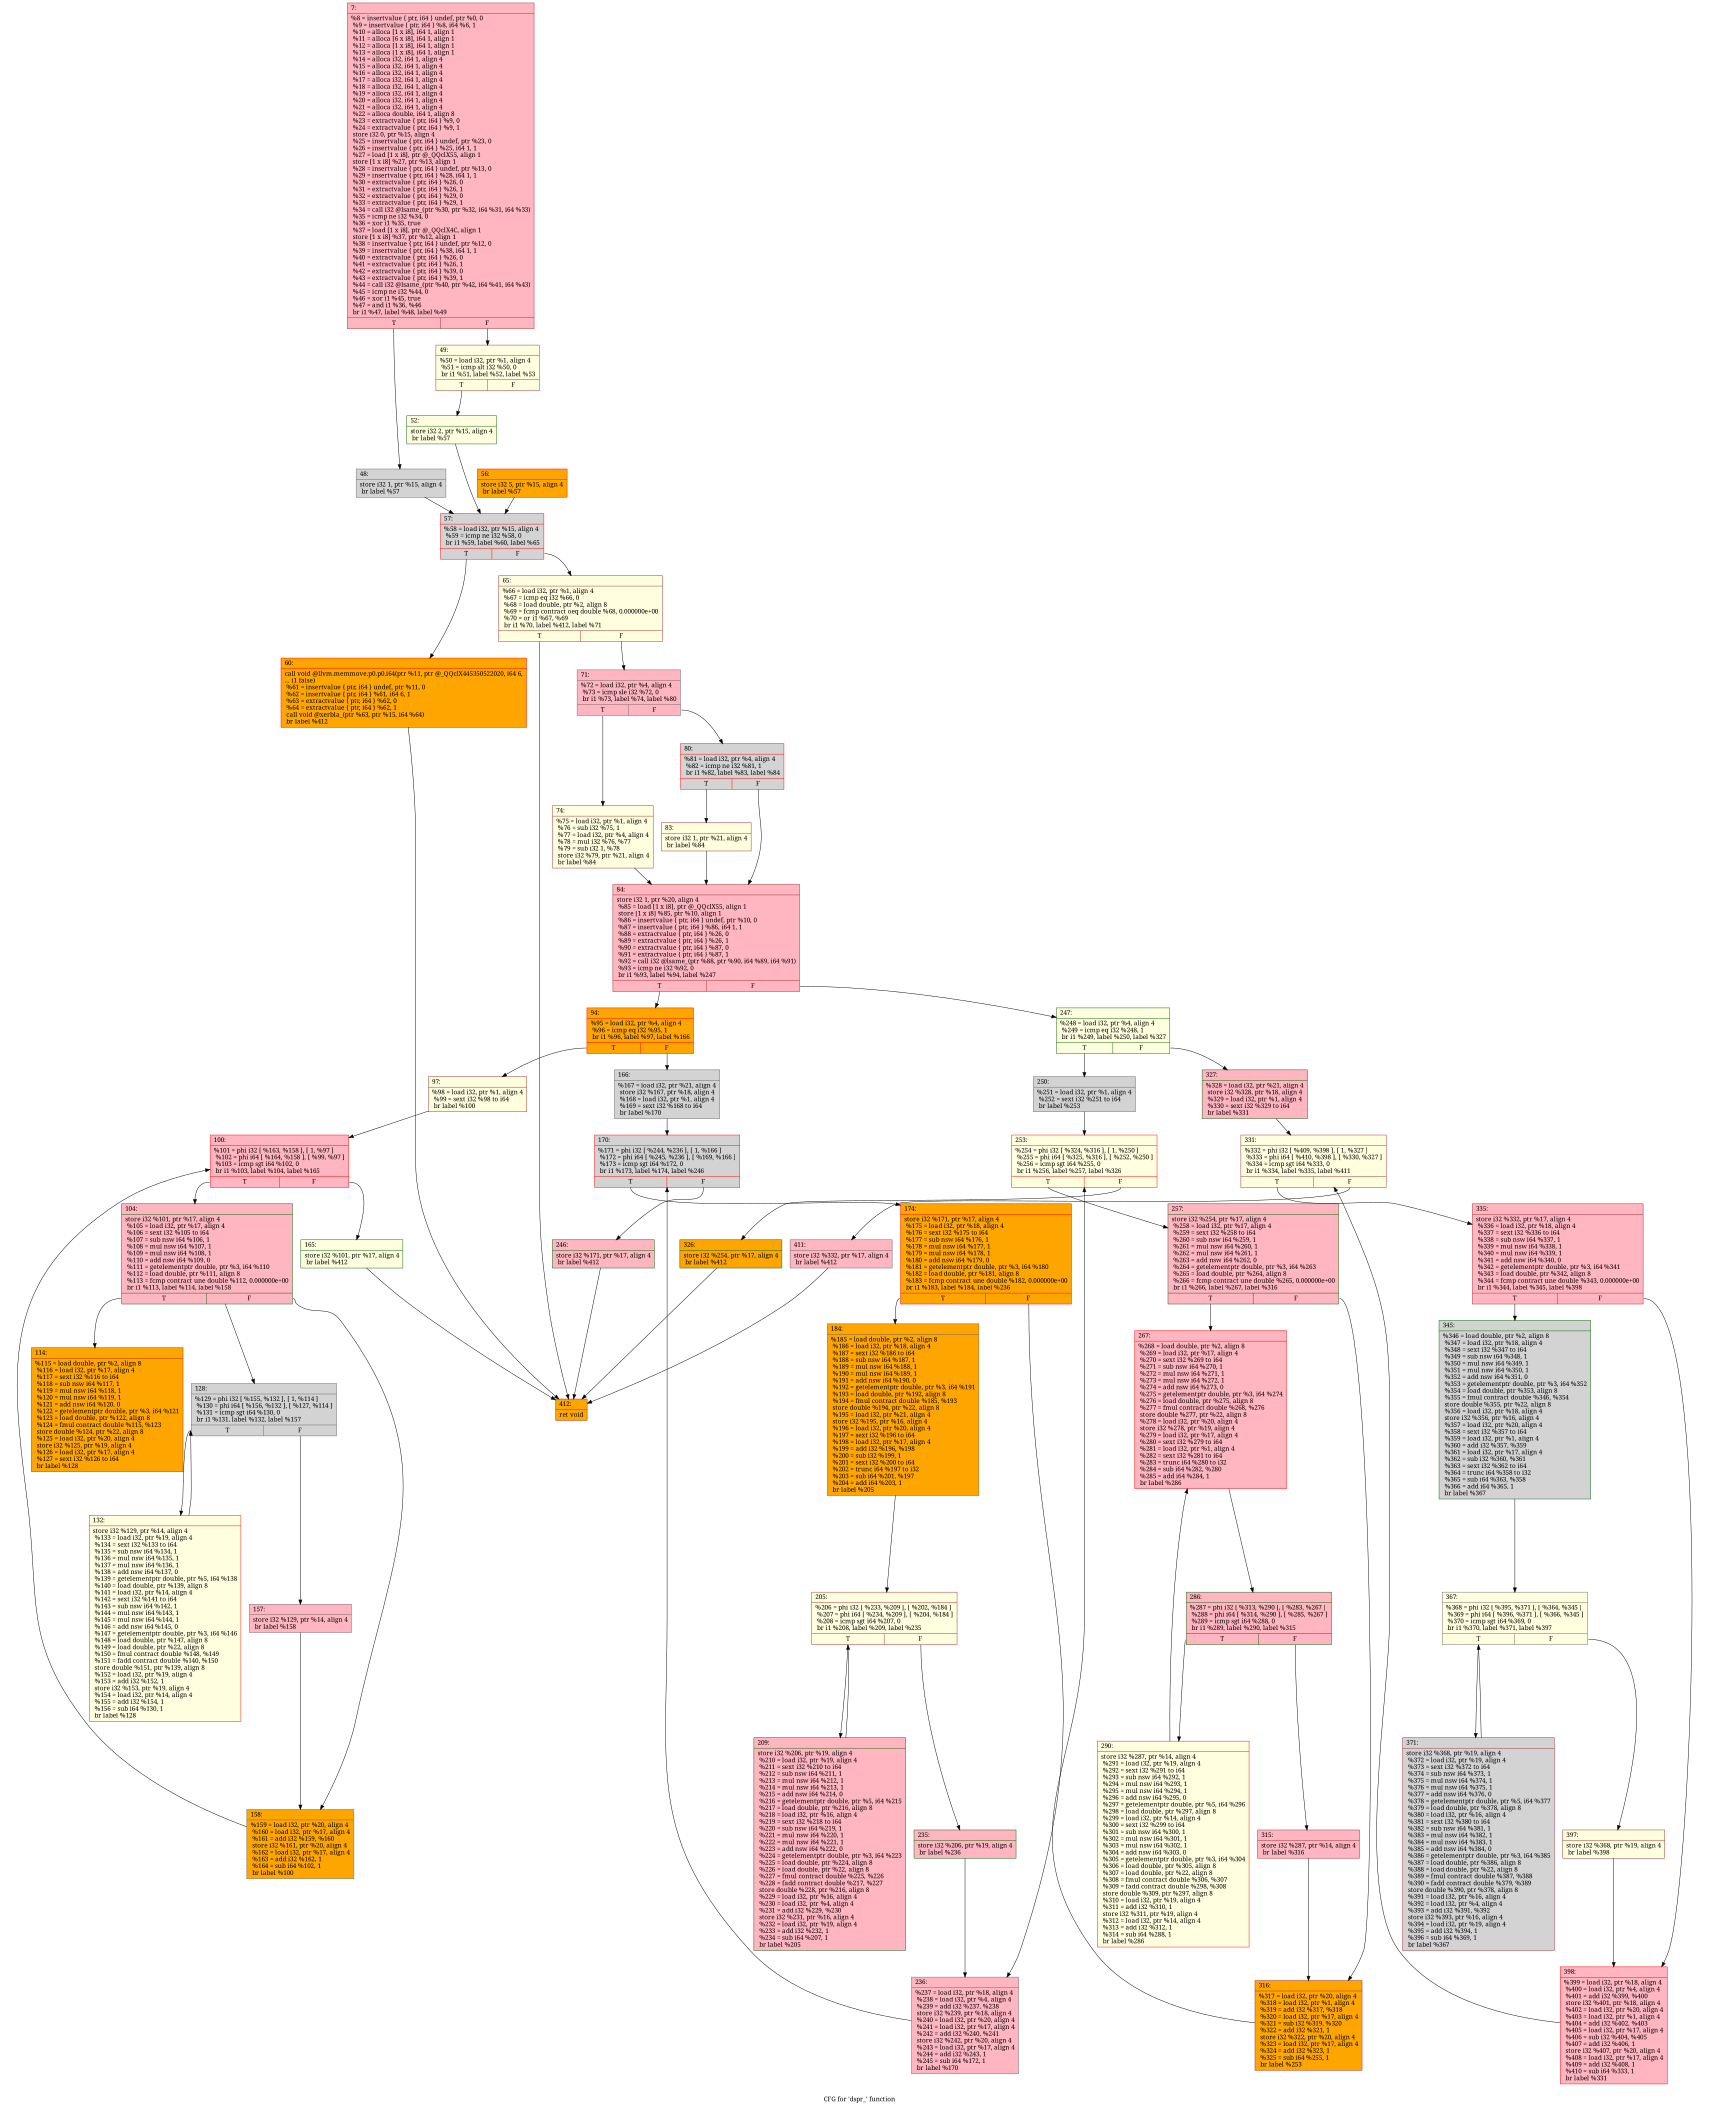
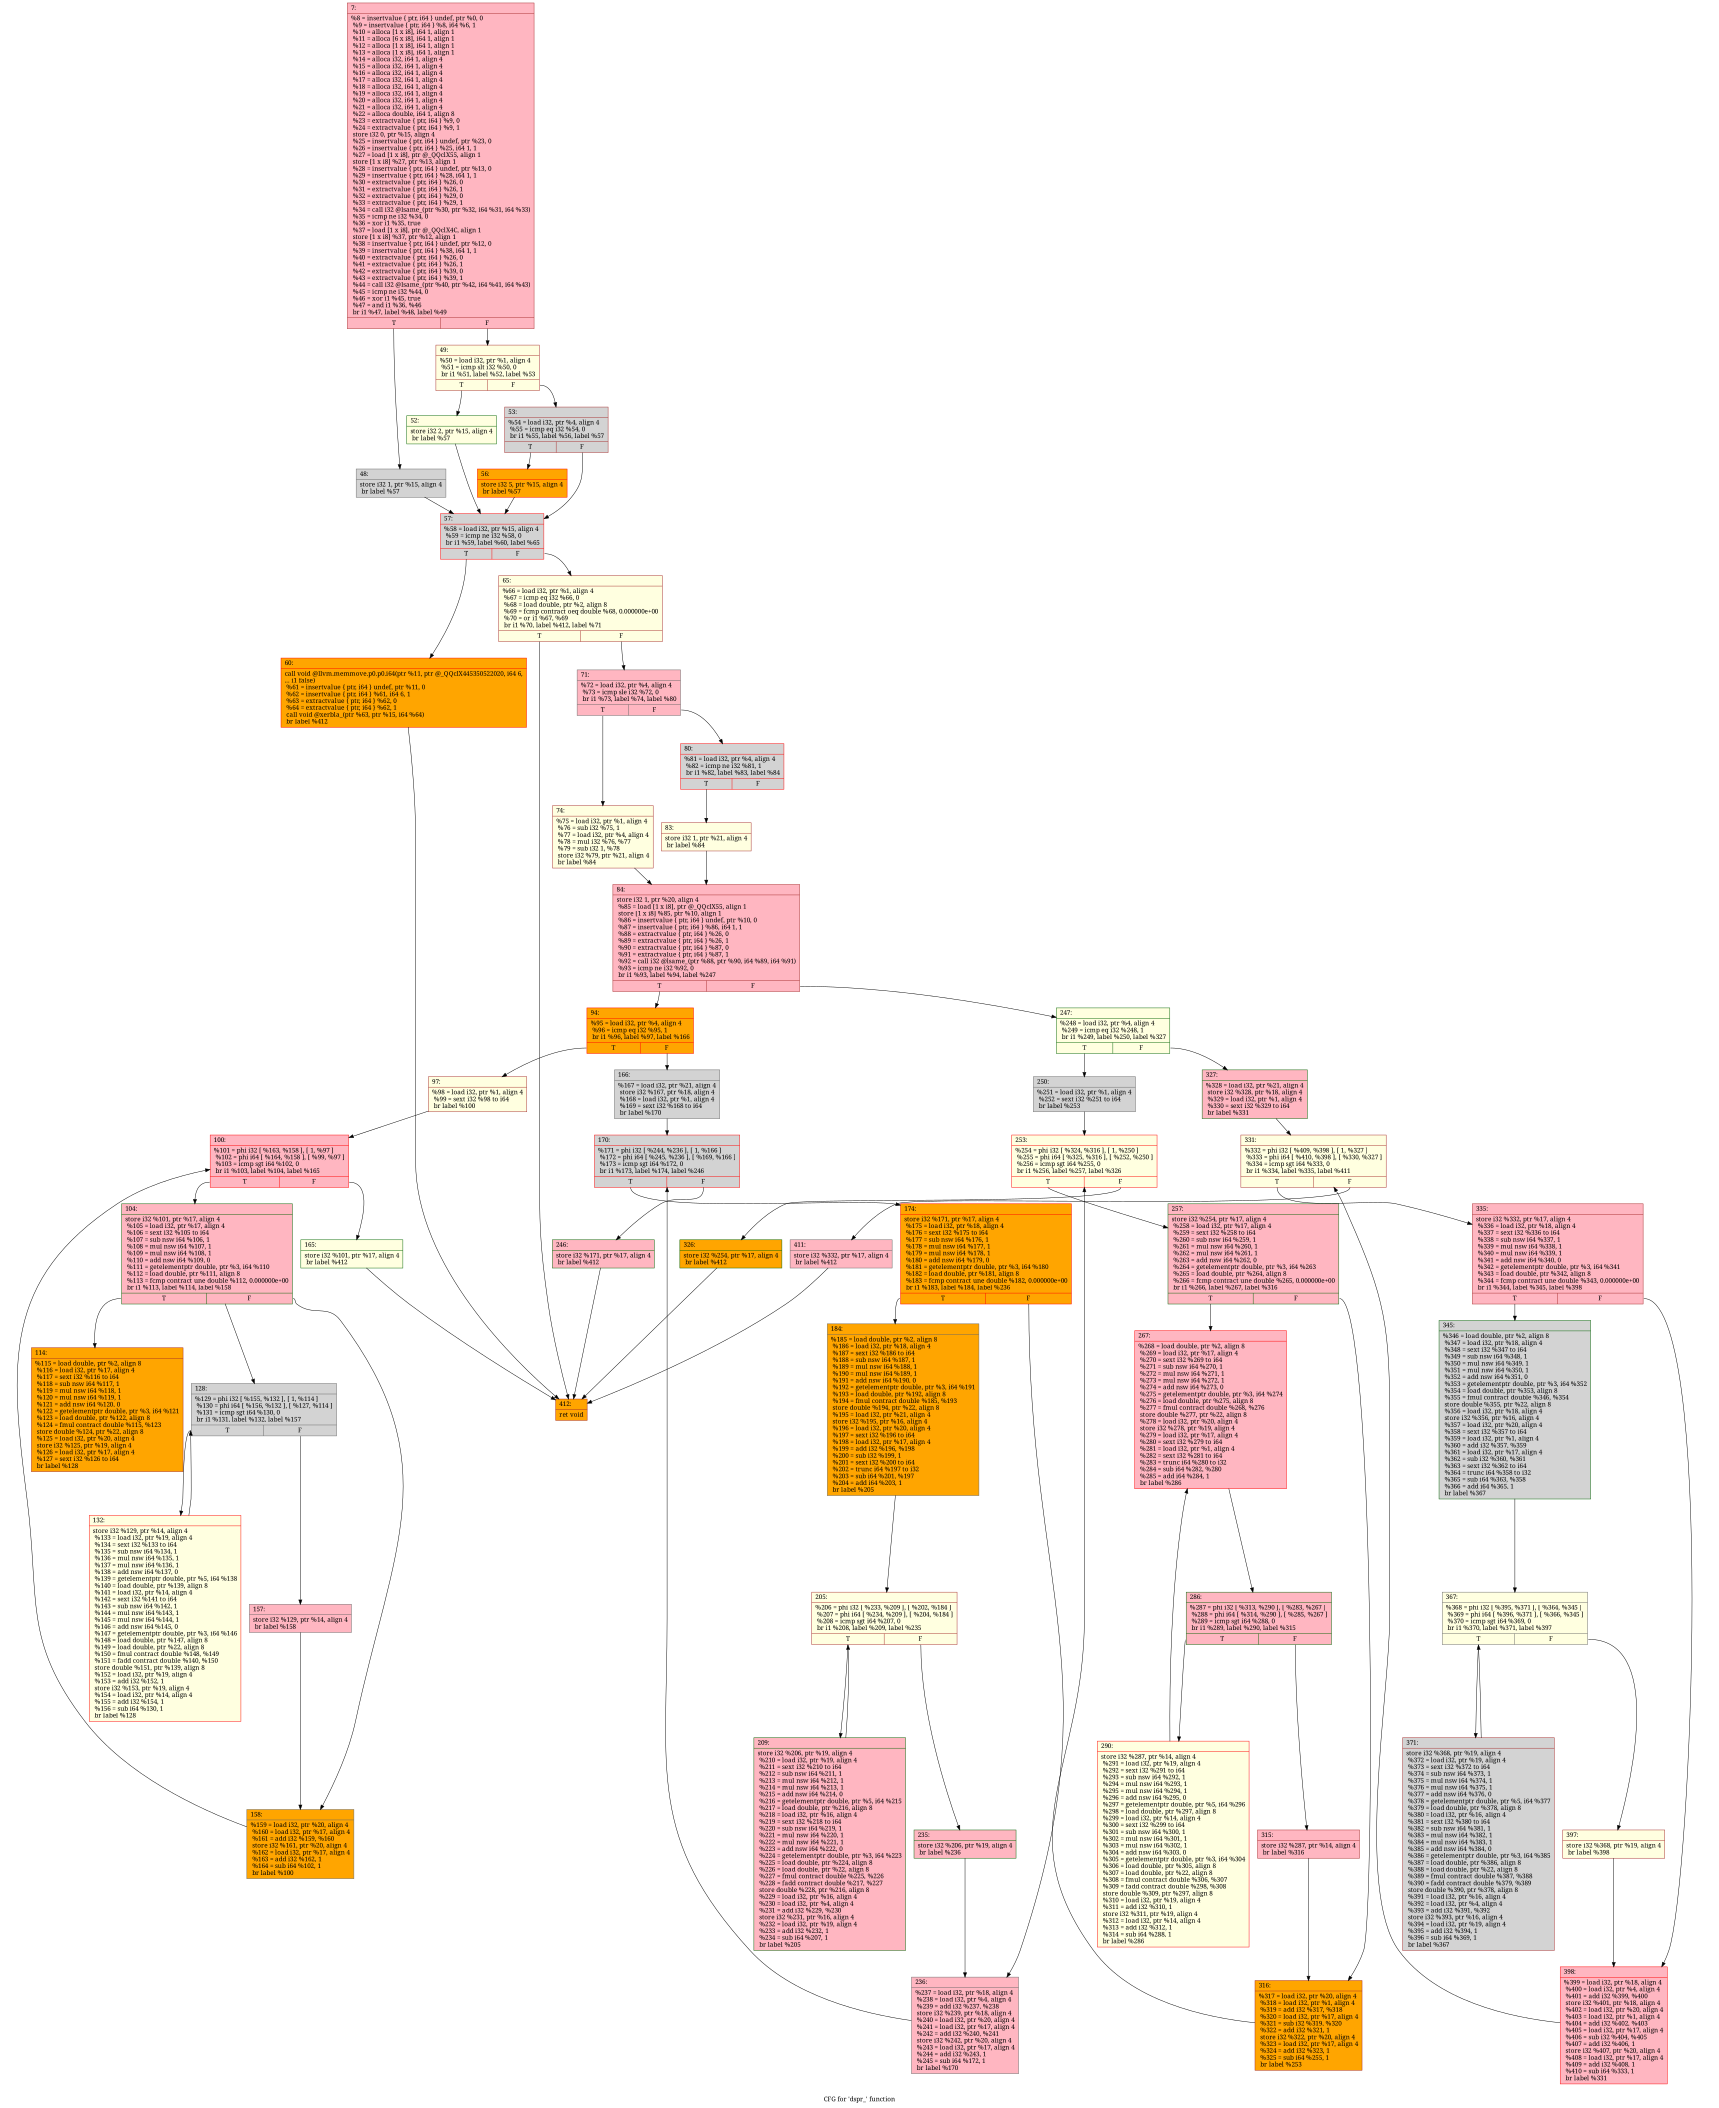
none -> (556, 430)
(761, 836) -> none
